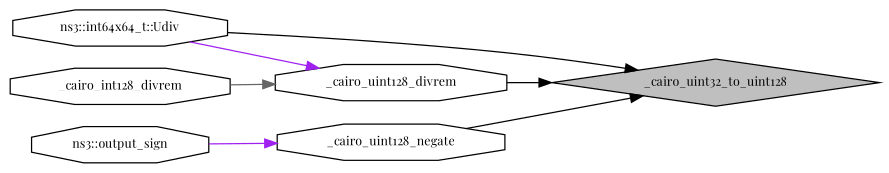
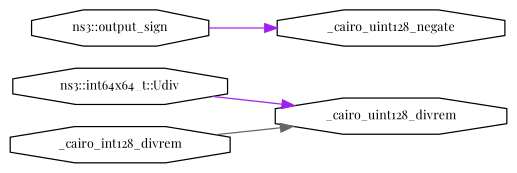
(716, 83) -> none
